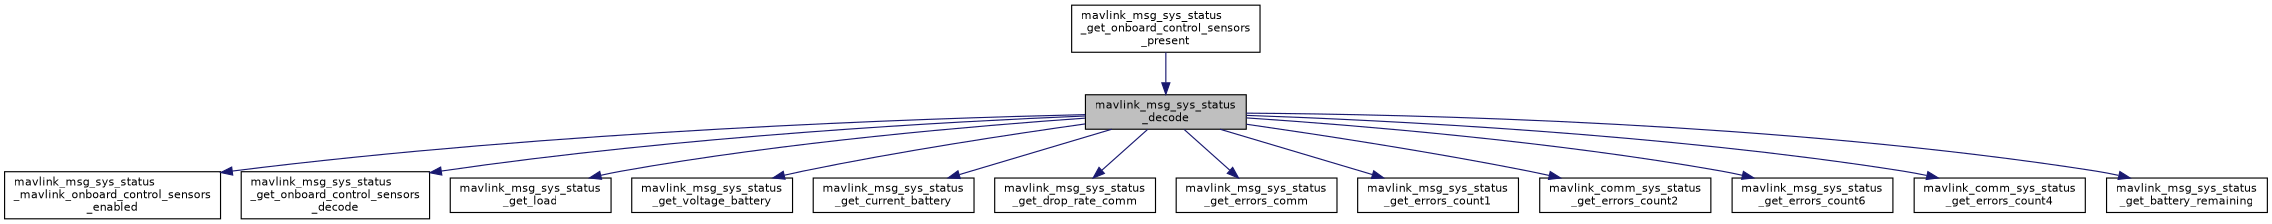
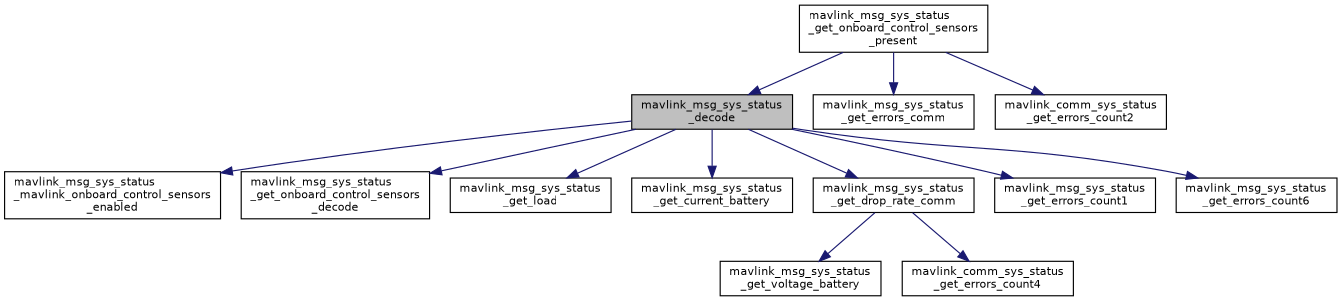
(1588, 135) -> (936, 233)
(934, 147) -> (851, 233)
(1398, 148) -> (989, 71)
(1207, 150) -> (894, 67)
(2187, 195) -> none
